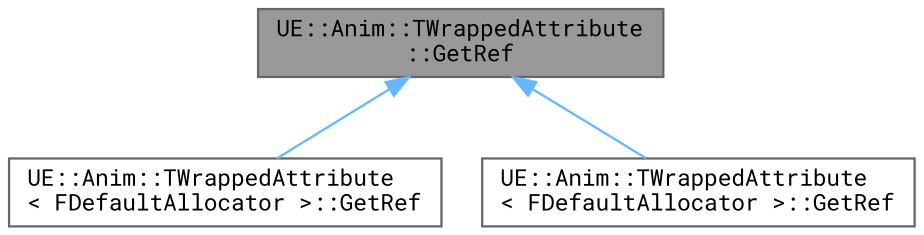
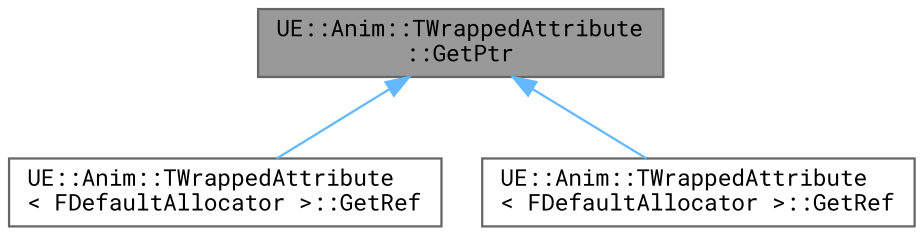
(461, 43) -> (461, 43)
